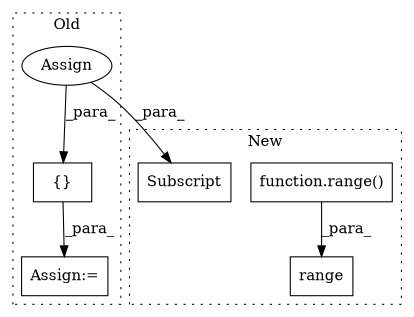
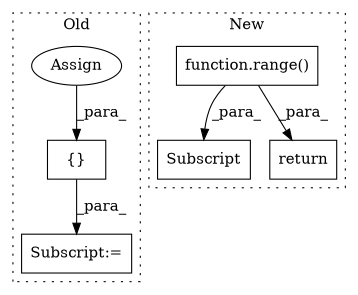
(131, 115) -> (211, 105)
(65, 276) -> (77, 254)
(322, 276) -> (303, 160)
